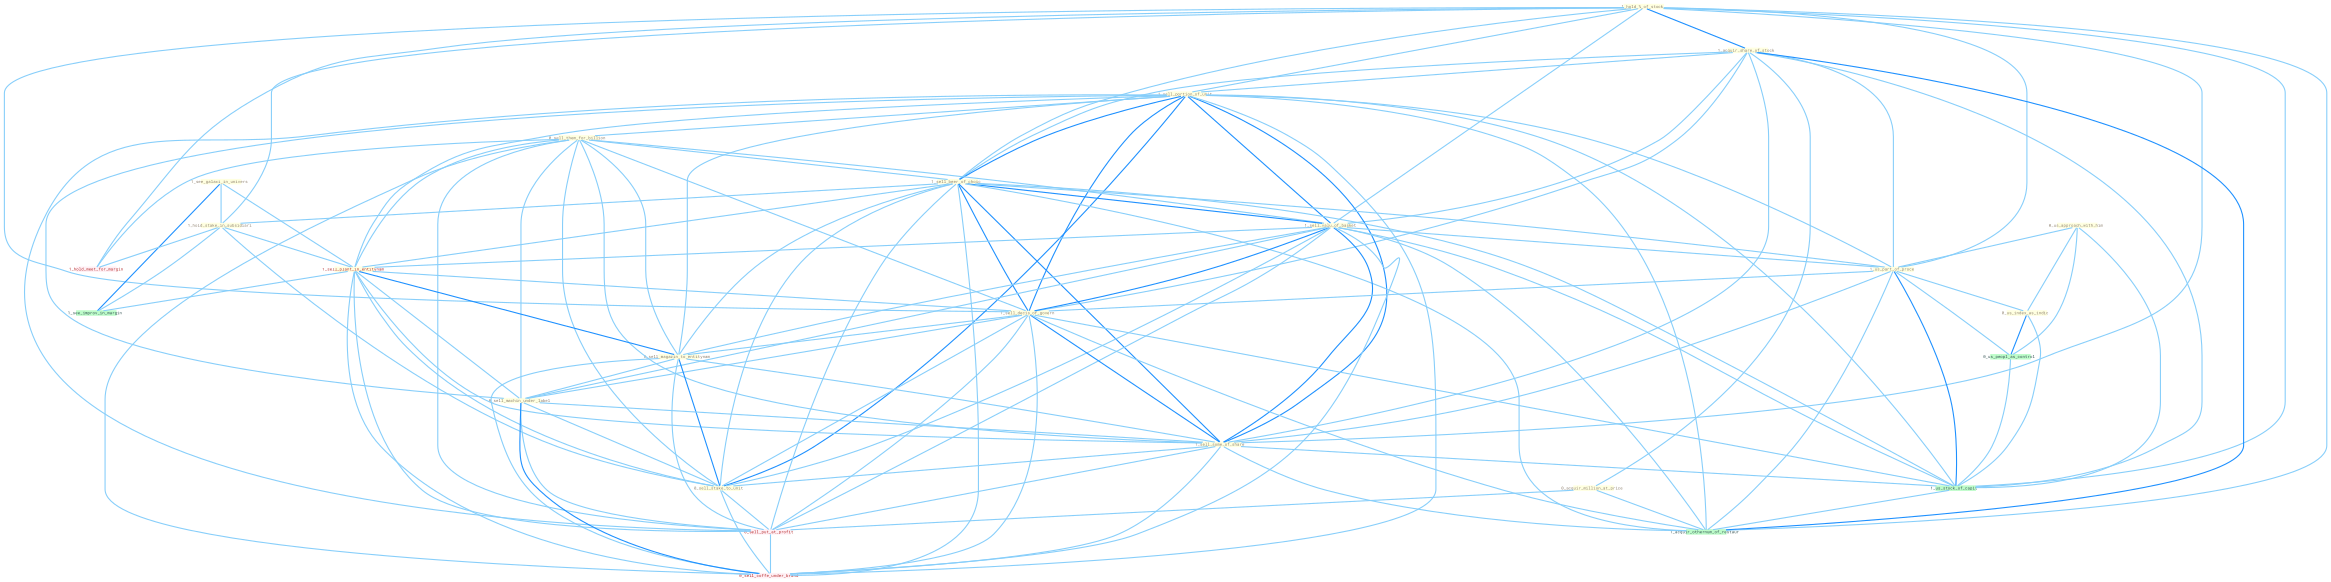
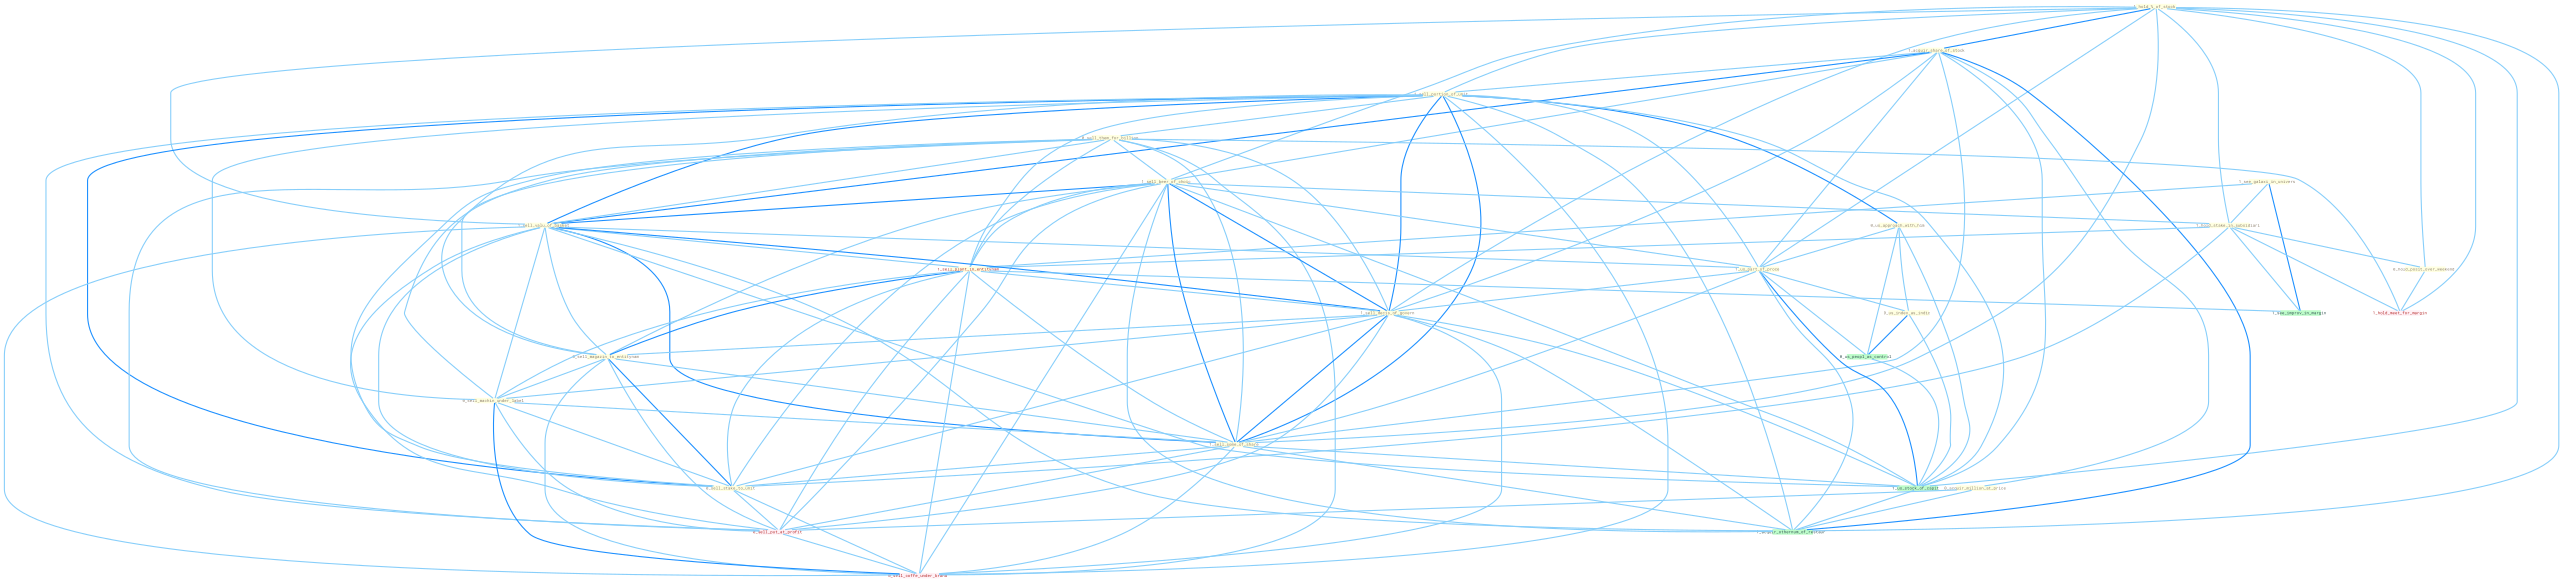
(1067, 128) -> (1787, 161)
(1557, 183) -> (1345, 125)
none -> (2425, 269)
